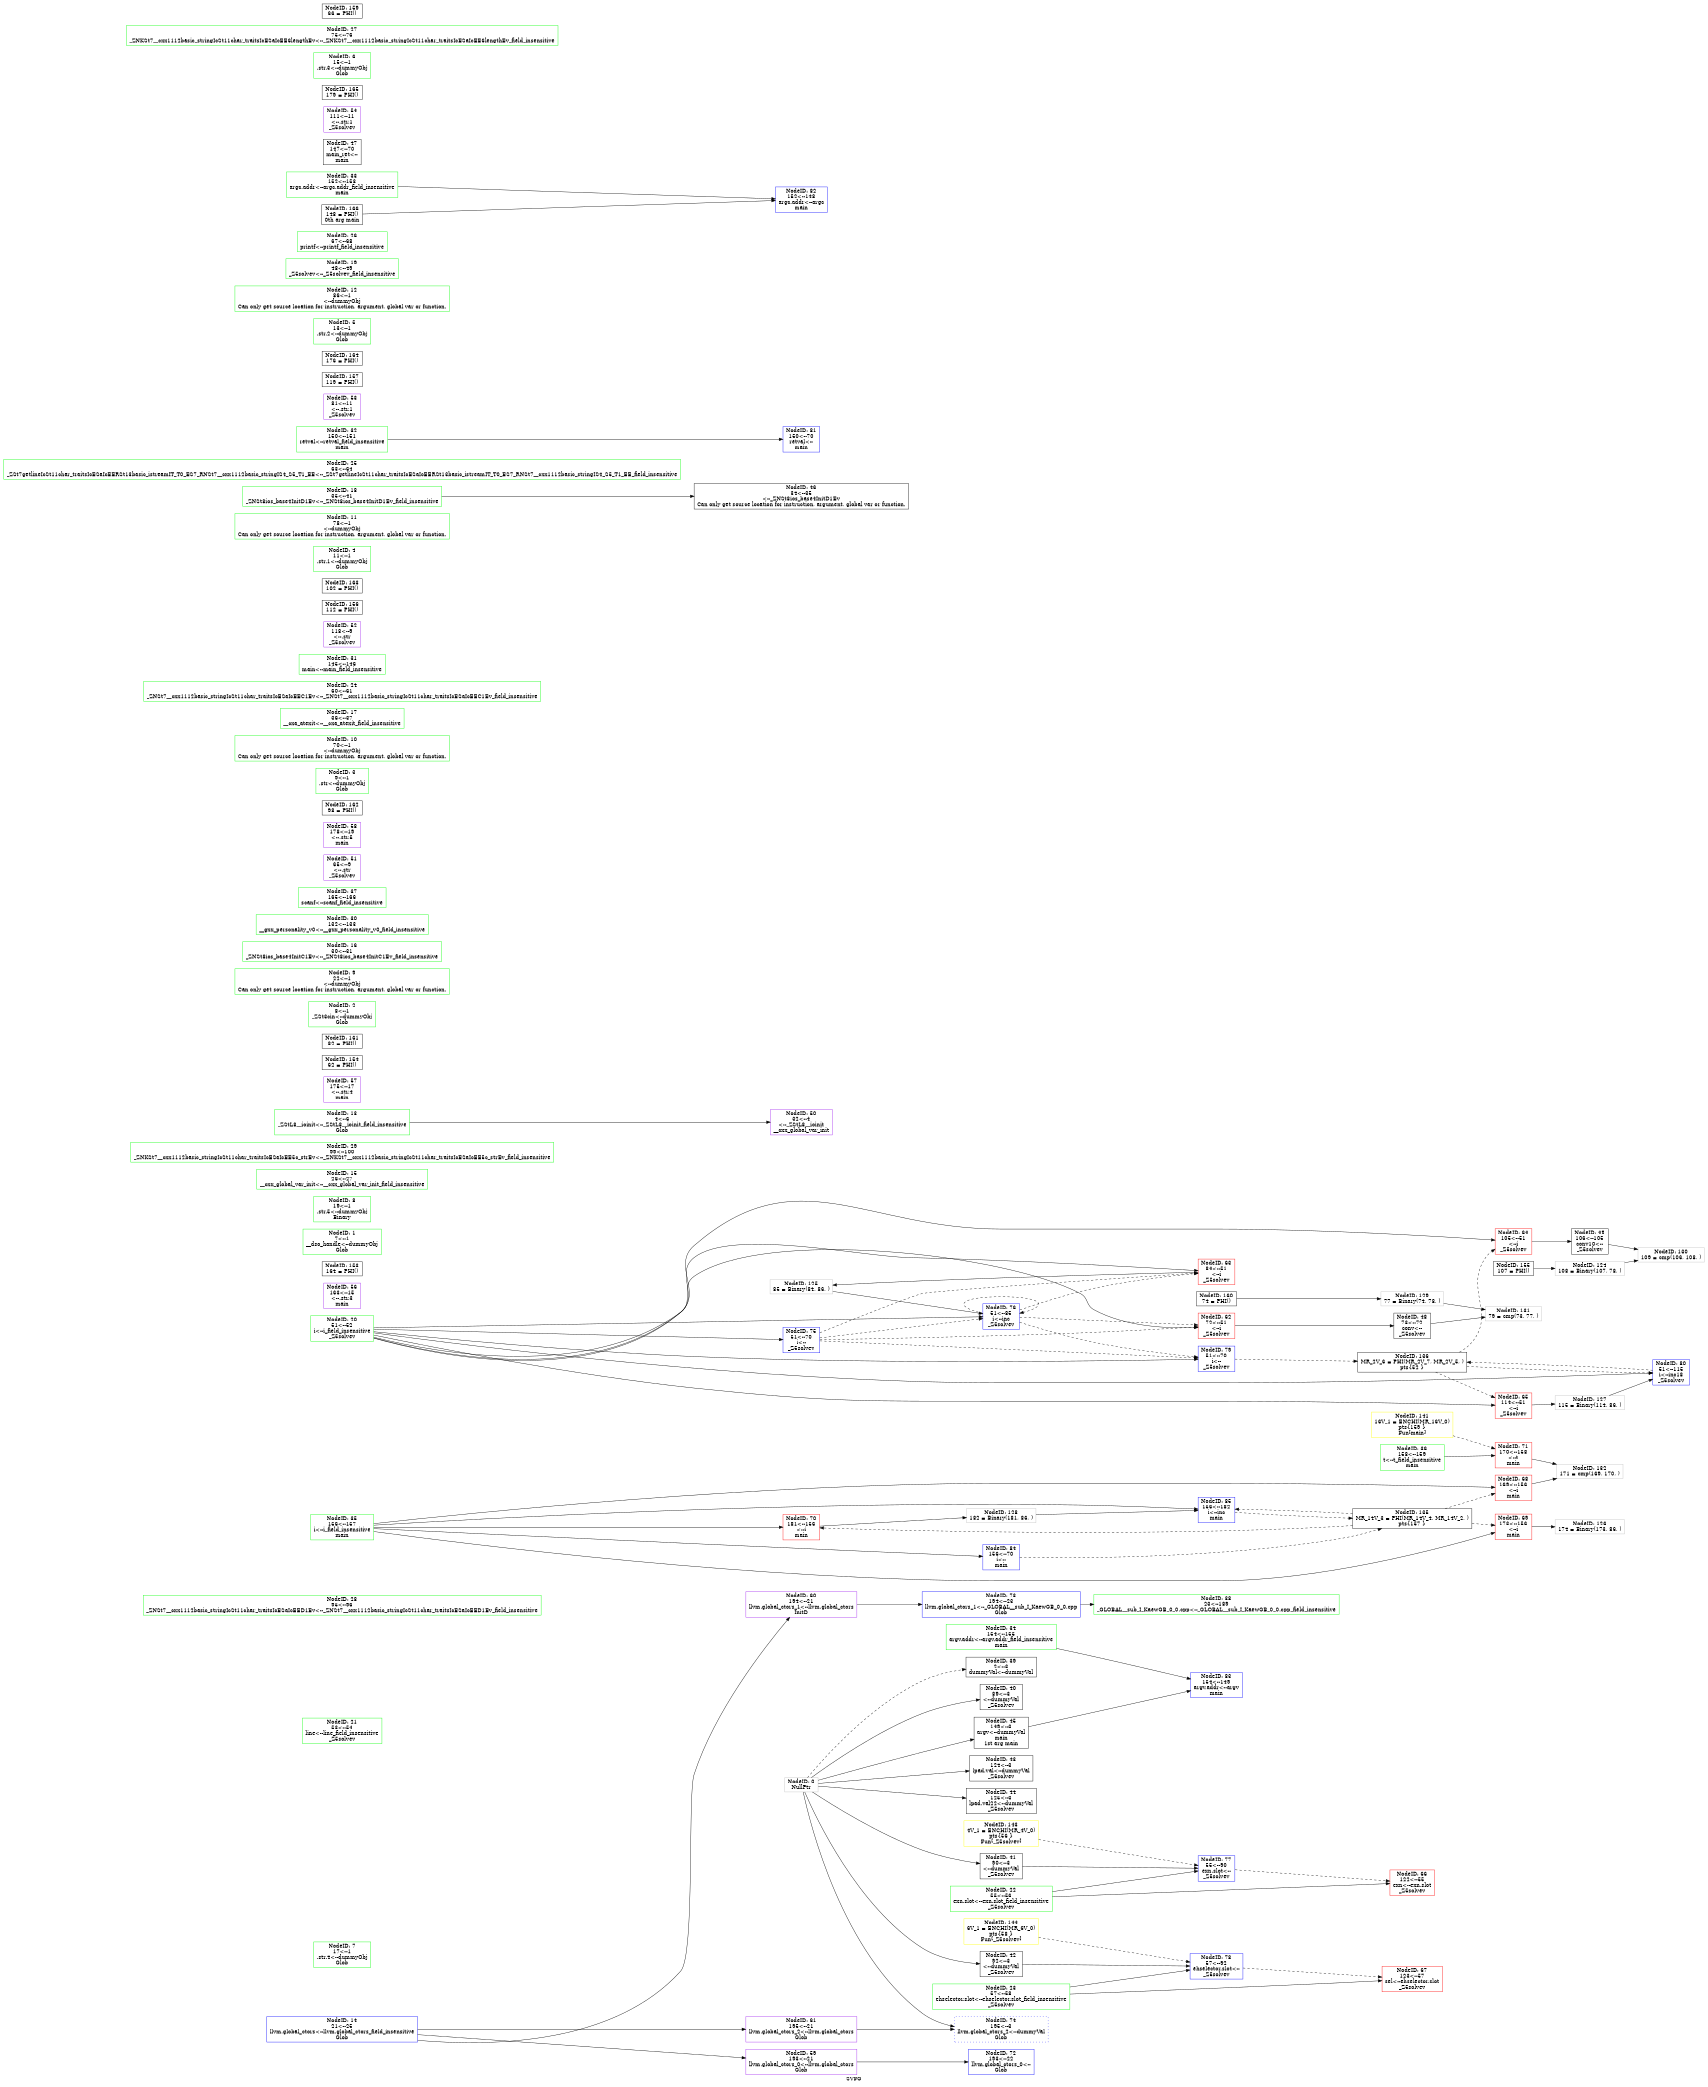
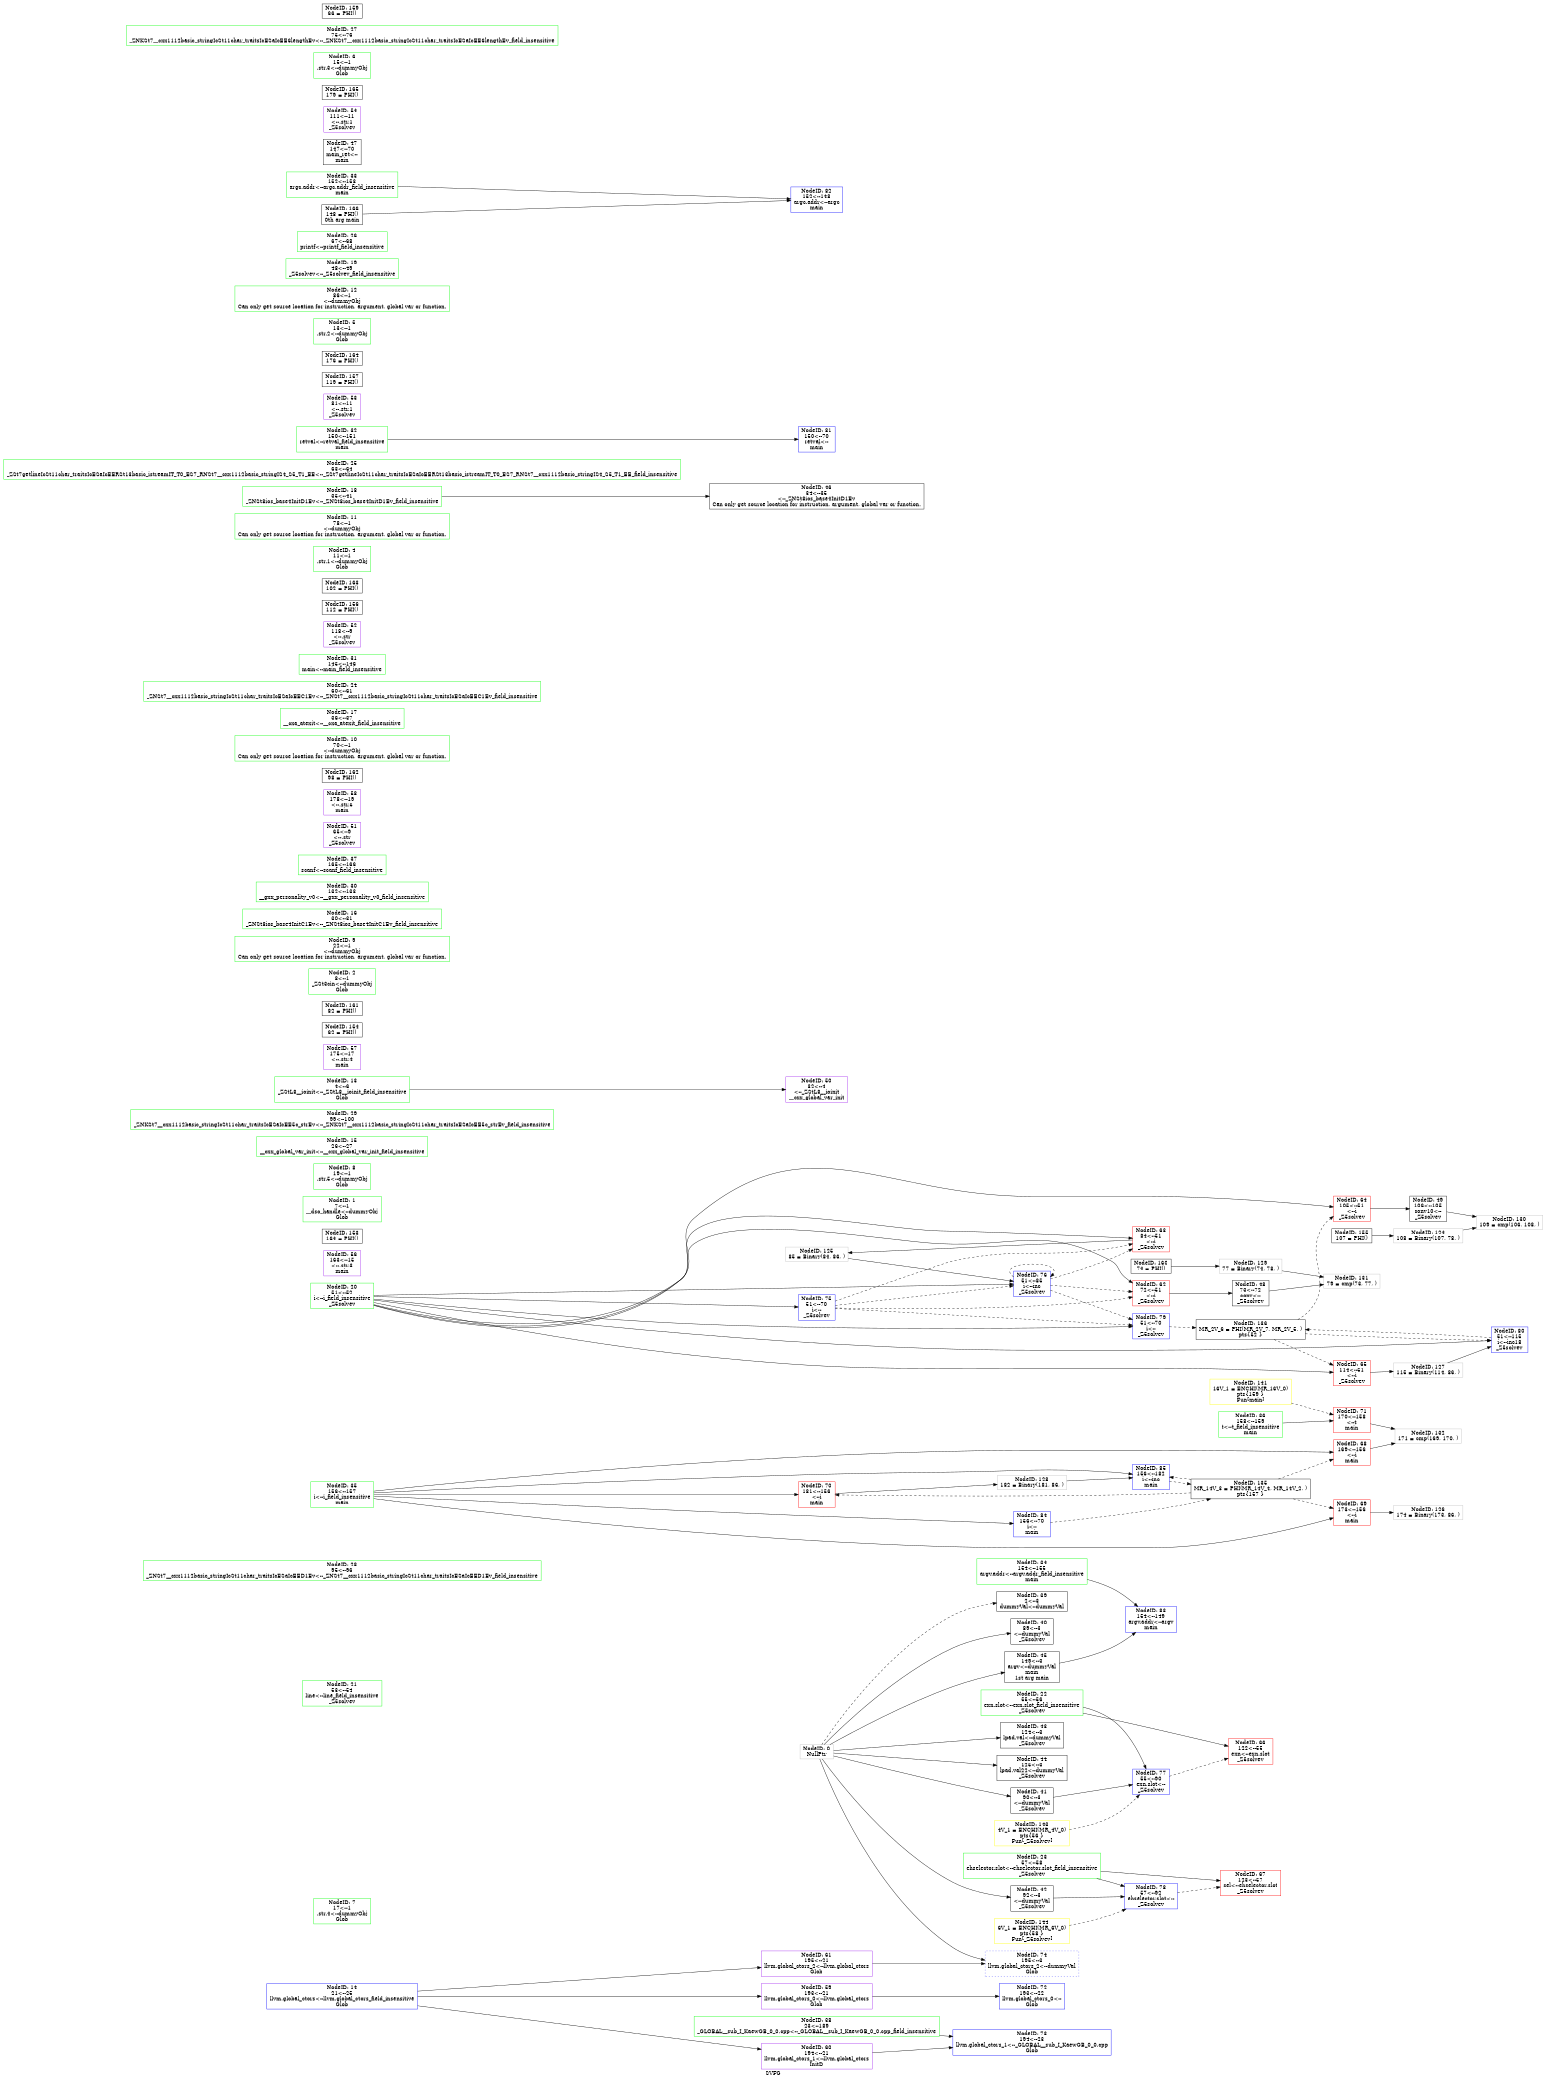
(342, 781) -> none
(342, 1217) -> (342, 1185)
(1085, 1604) -> (944, 2036)
